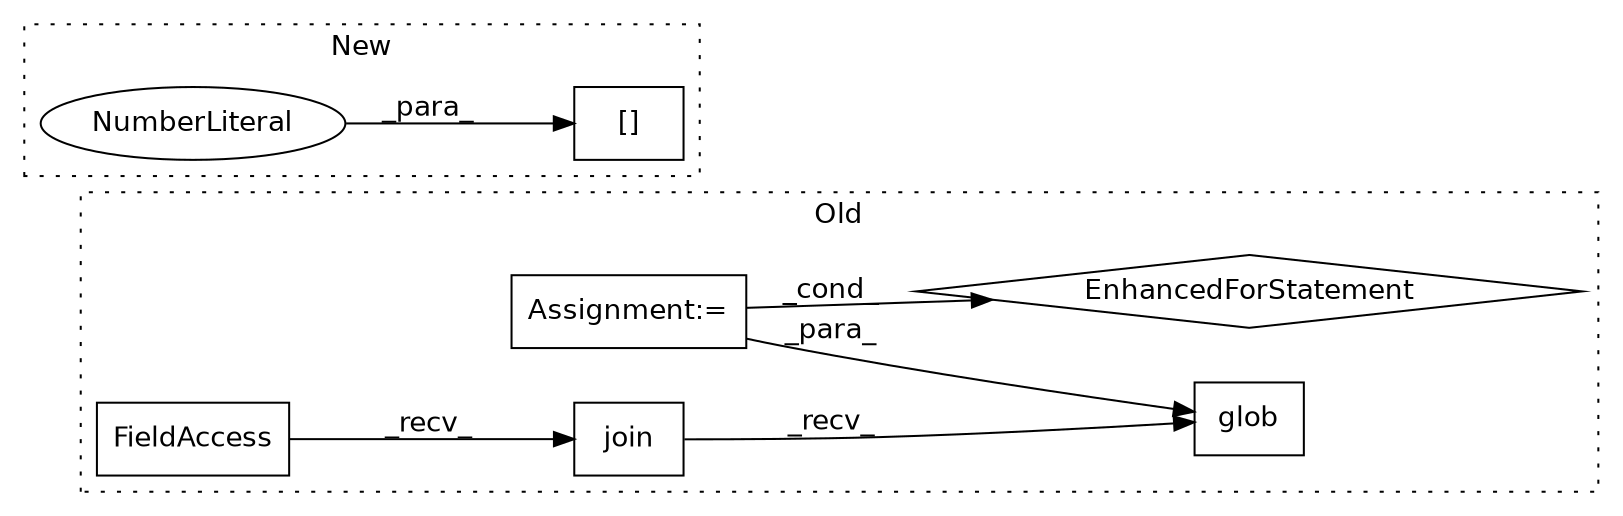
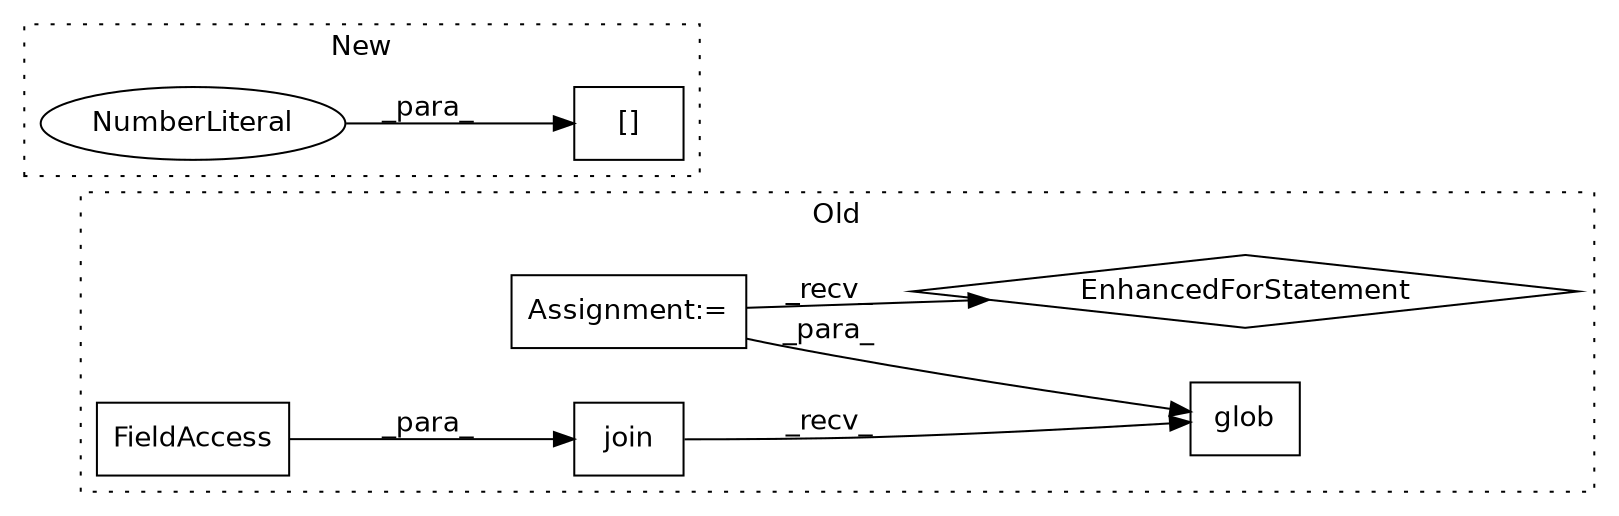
(831, 290) -> (829, 290)
(429, 424) -> (429, 424)
